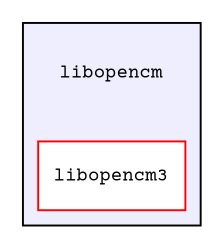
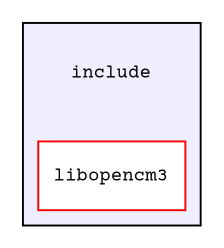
(112, 73) -> (112, 73)
